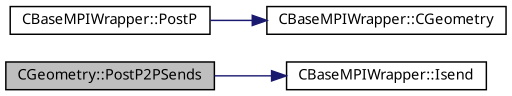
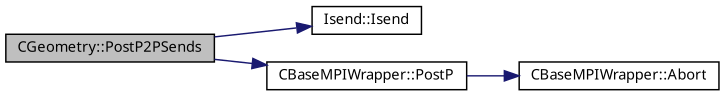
(386, 20) -> (619, 76)
none -> (233, 61)
(386, 76) -> (367, 20)
